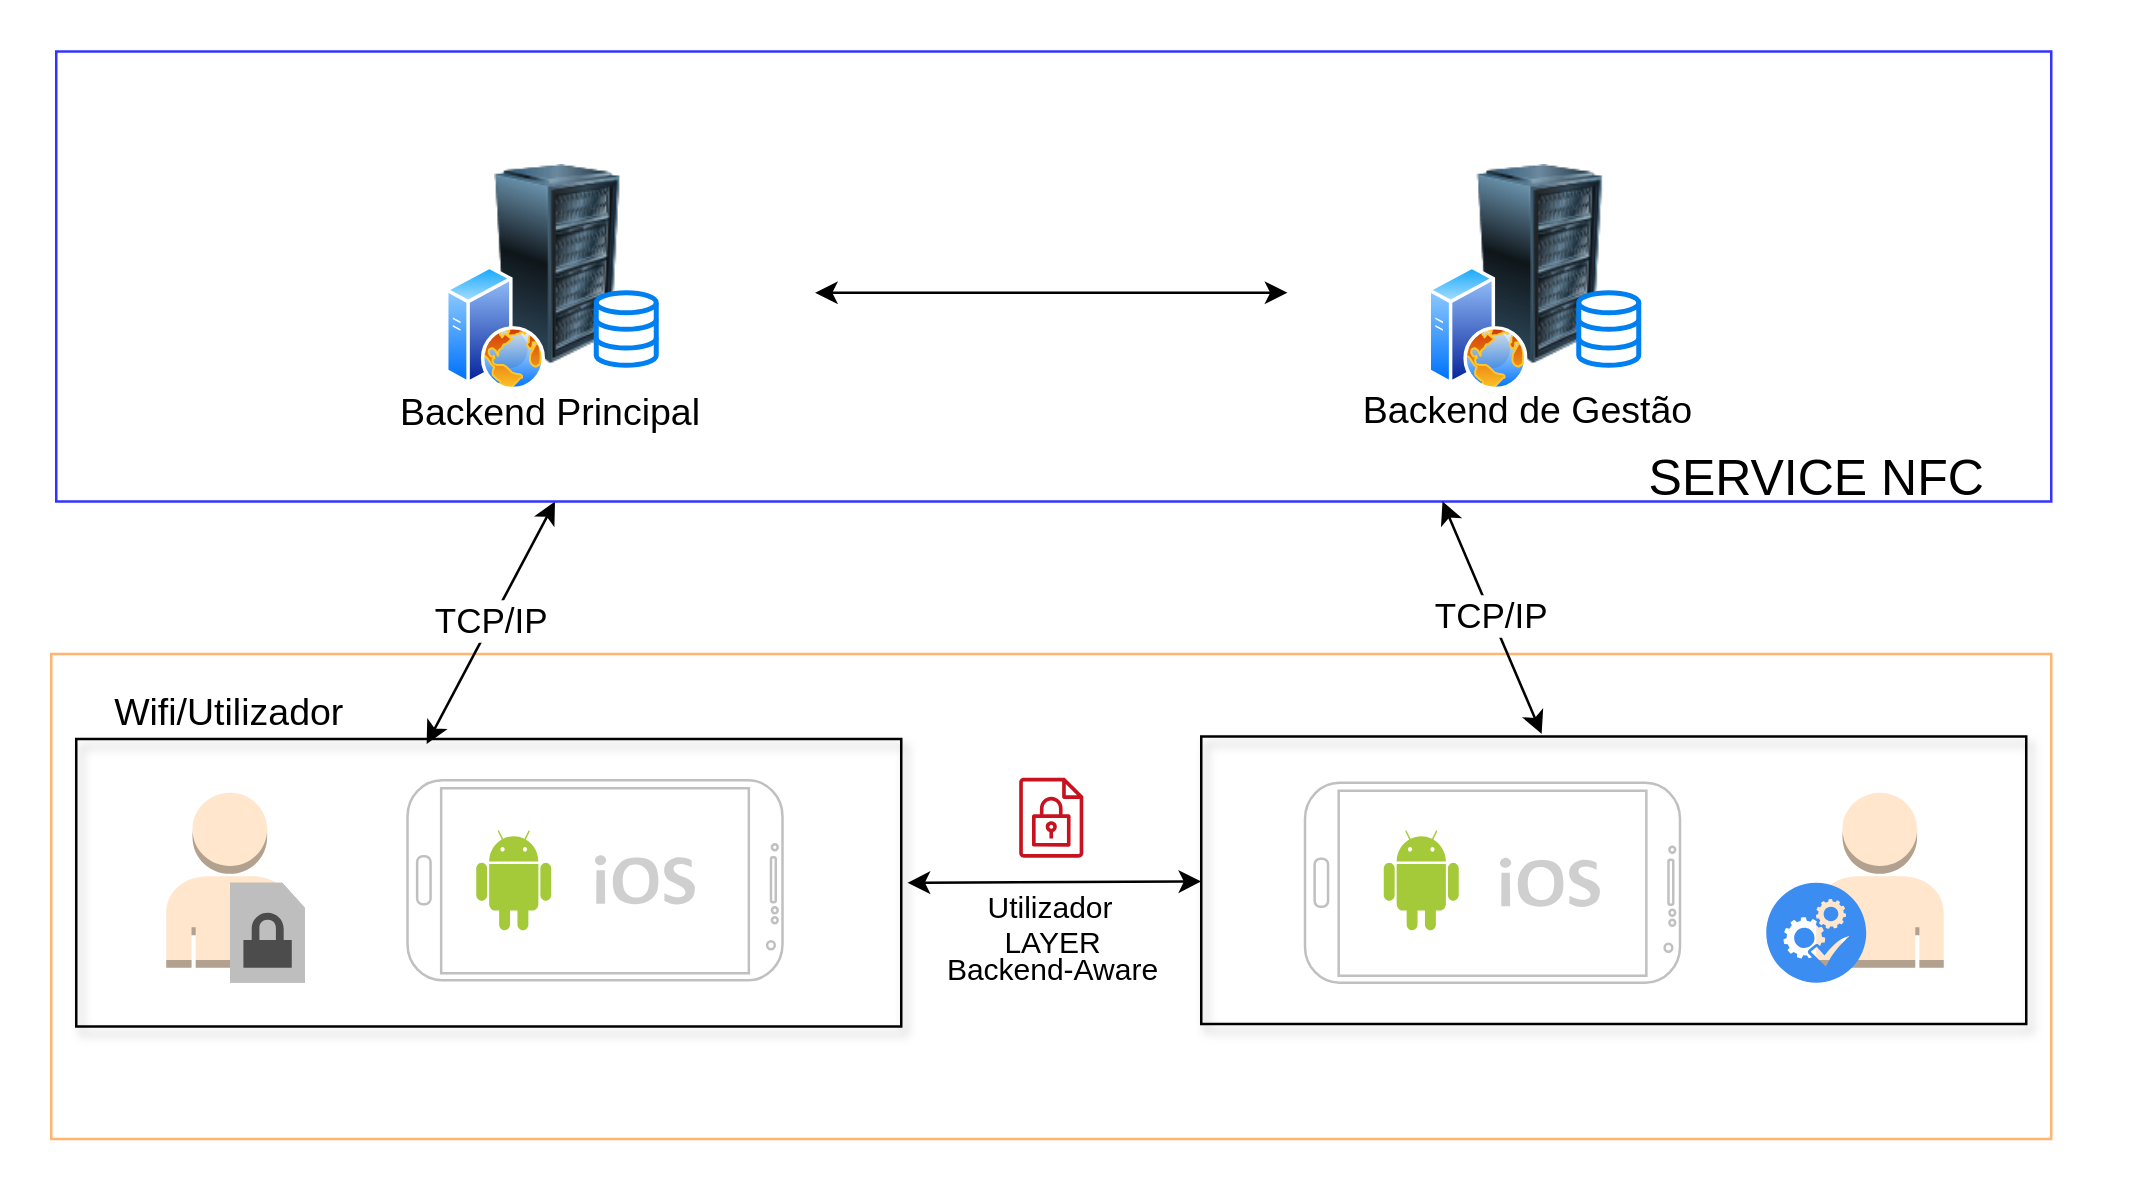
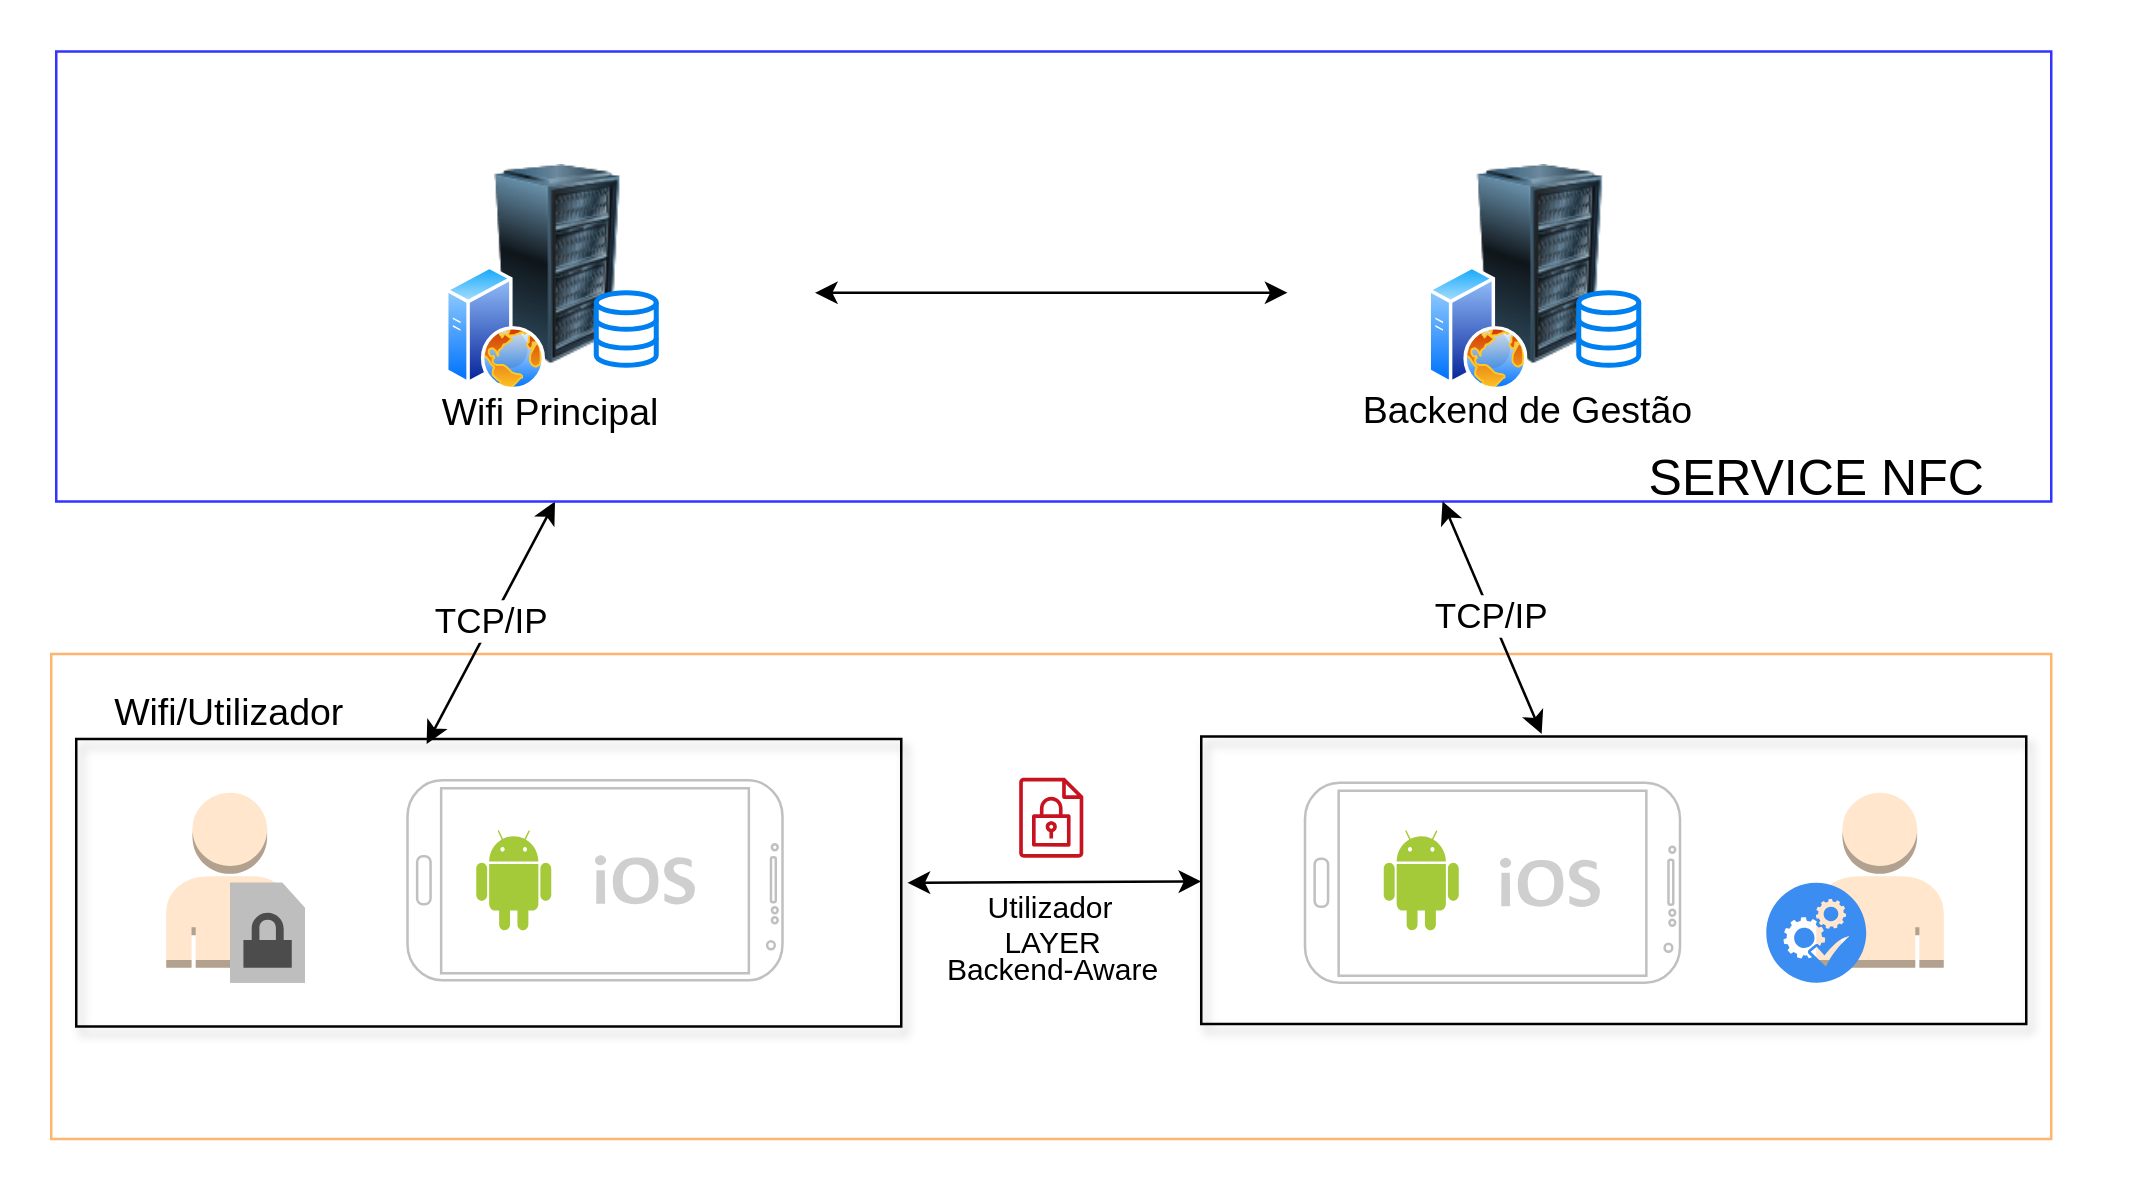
(551, 411) -> (551, 411)
